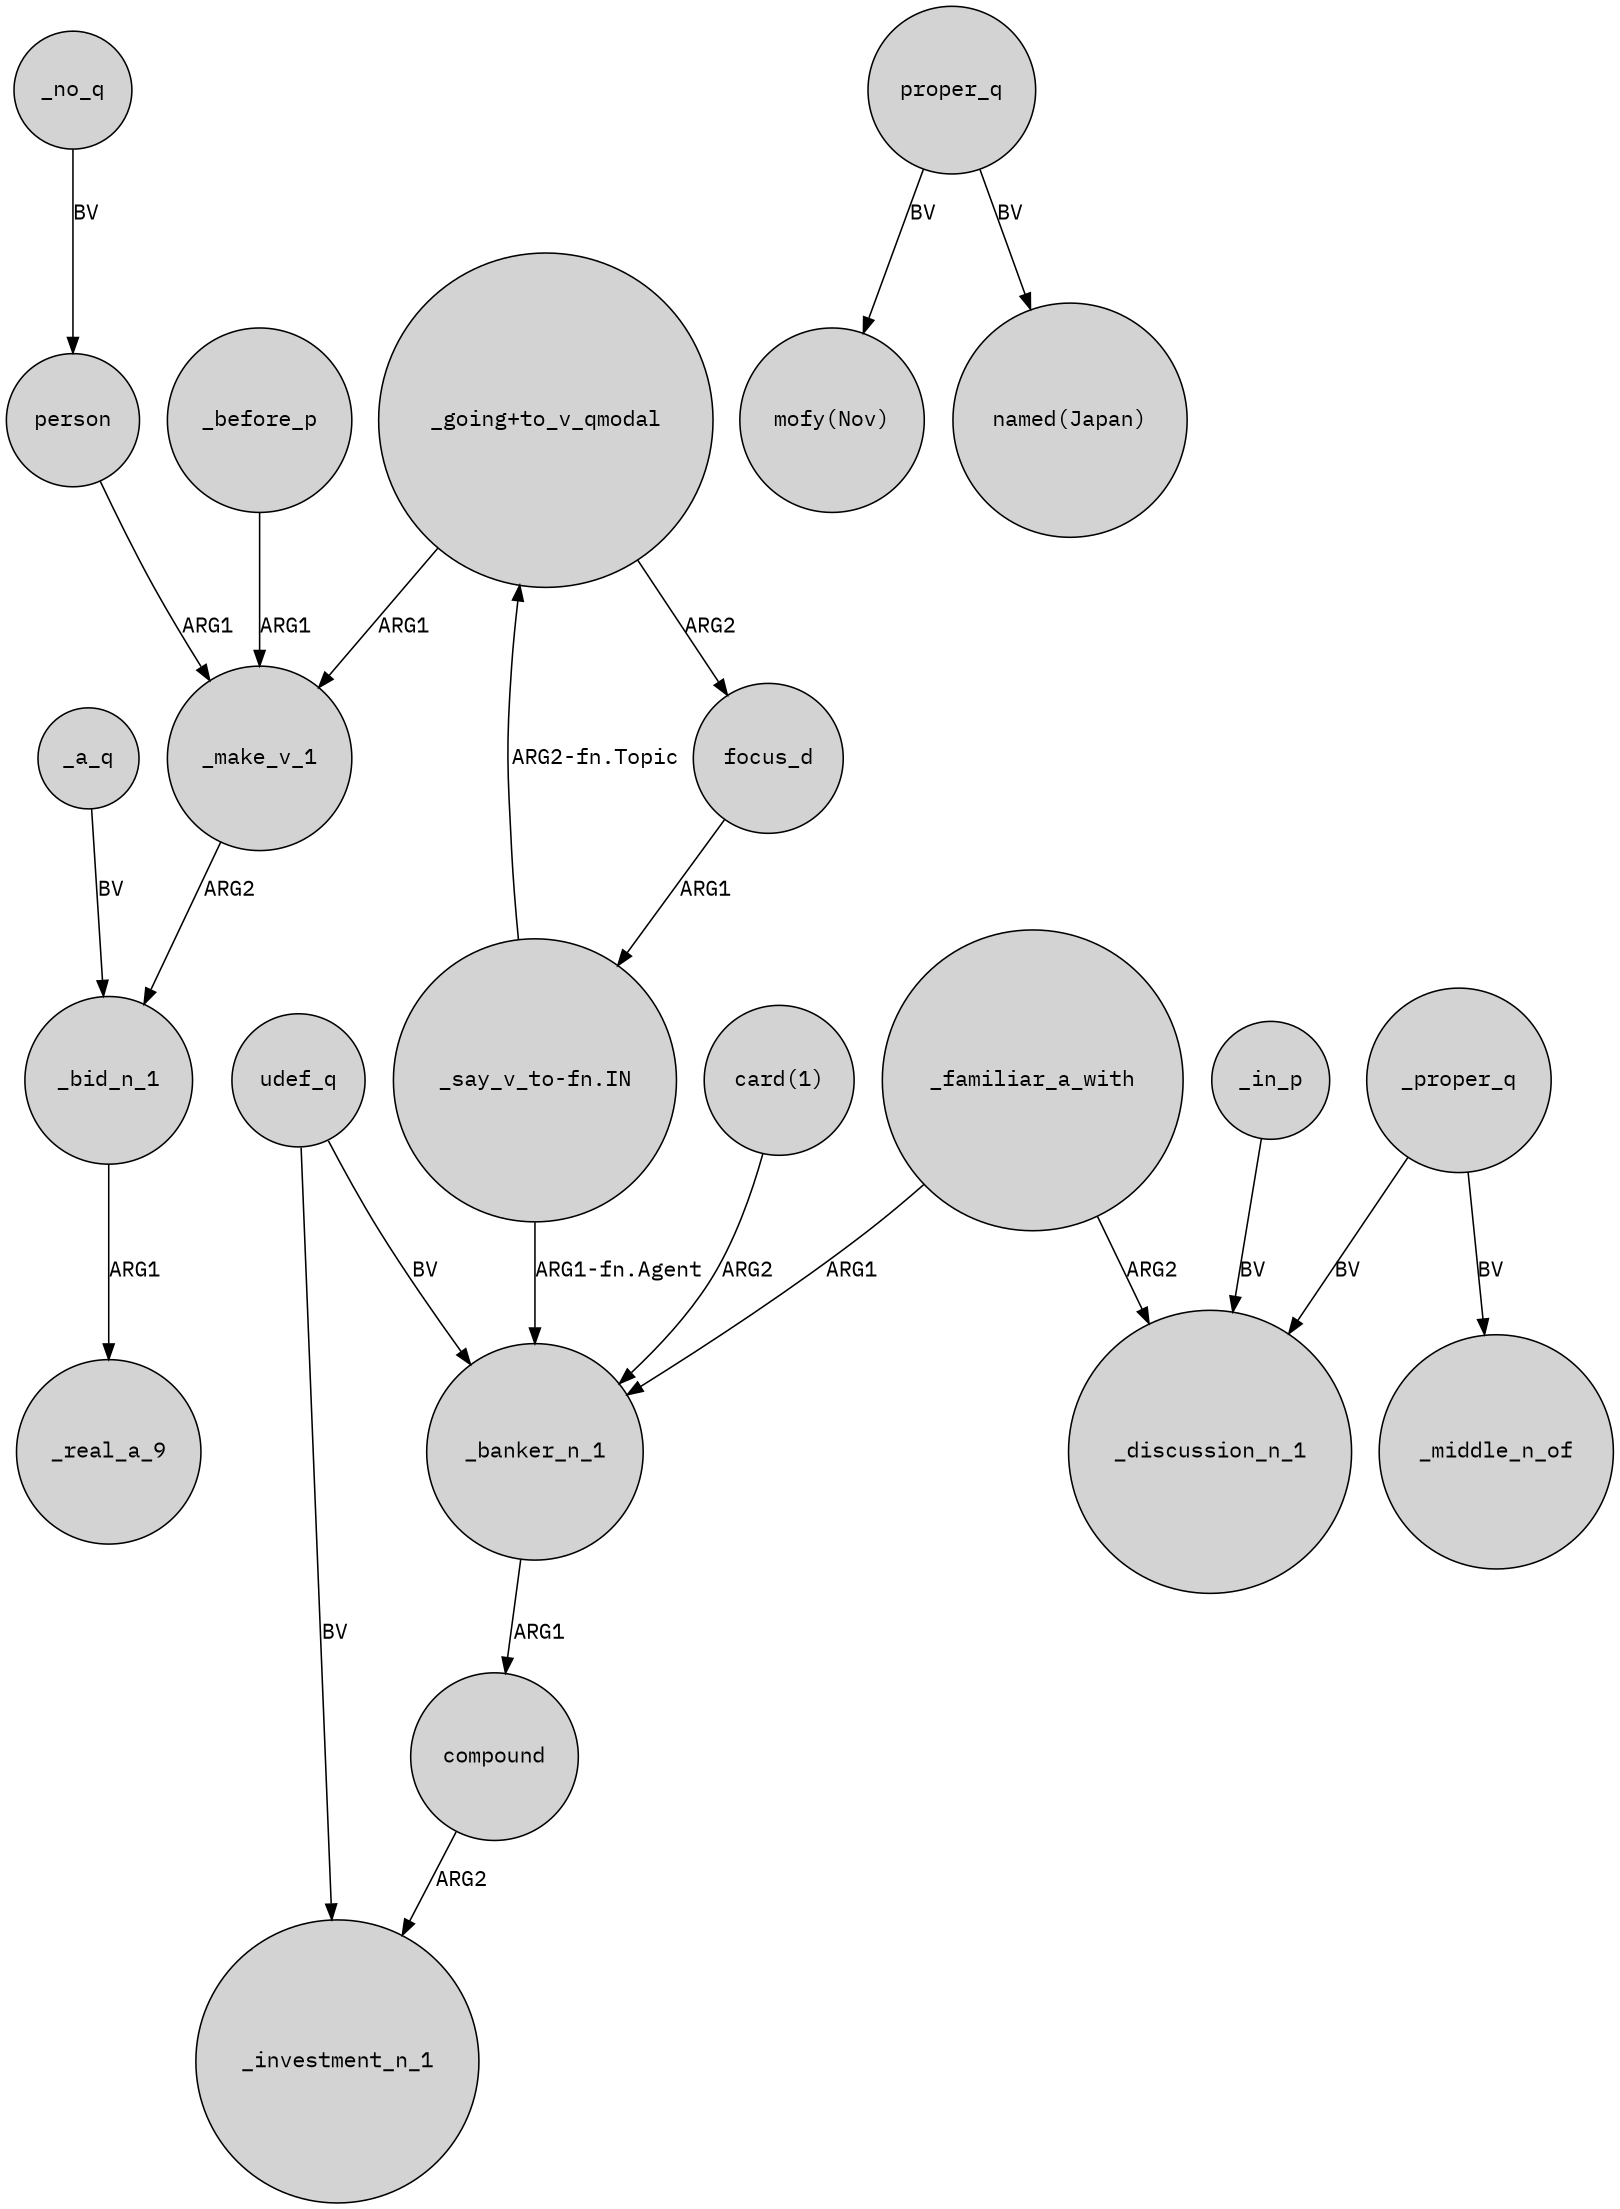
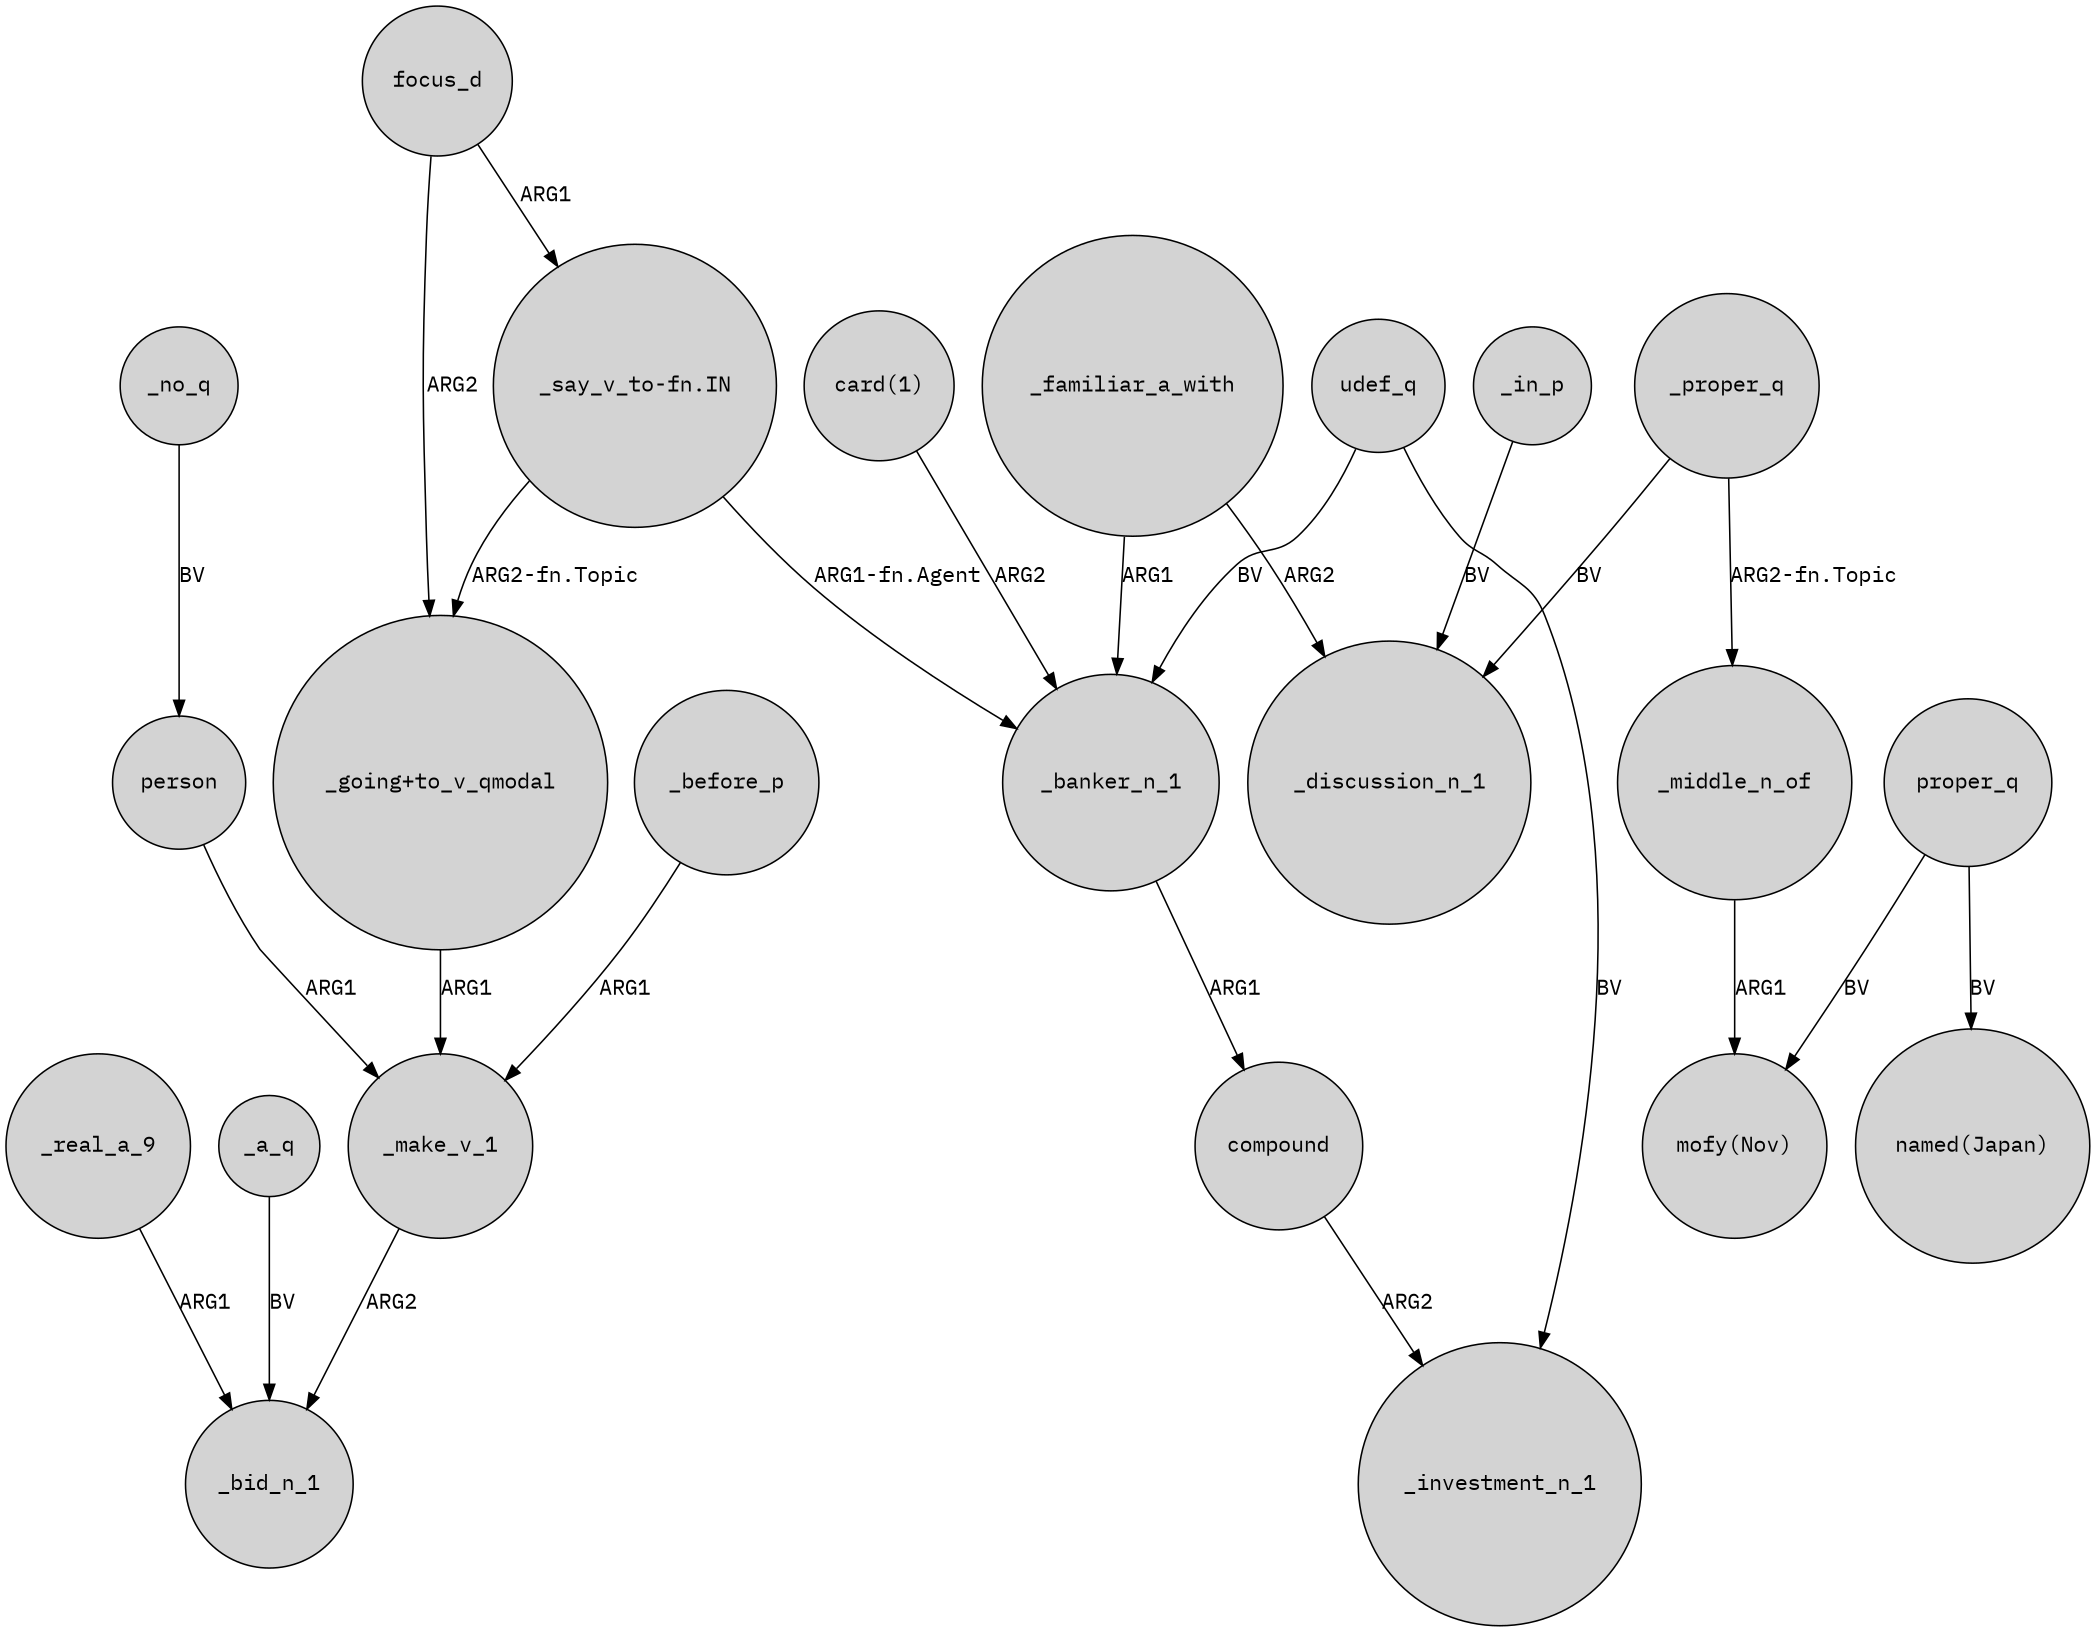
(678, 621) -> (423, 378)
none -> (1735, 969)
(109, 1254) -> (182, 1312)
(1491, 1271) -> (1814, 576)
